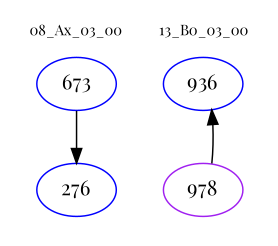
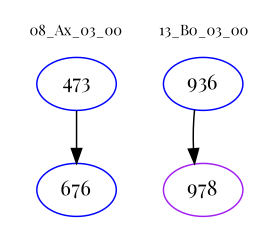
(77, 84) -> (77, 84)
(213, 144) -> (193, 129)
(77, 190) -> (77, 190)
